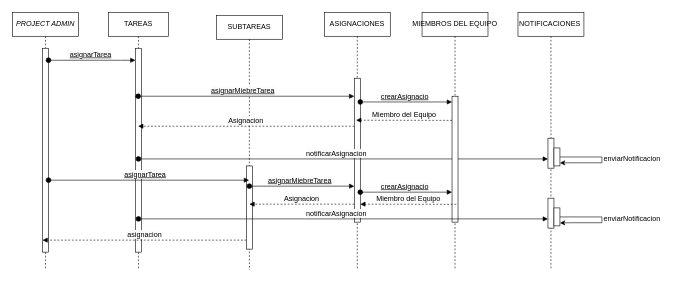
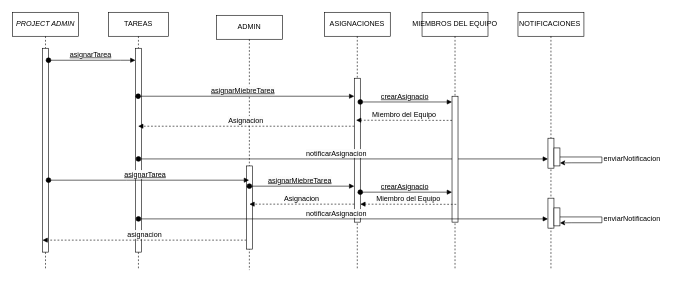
(249, 27) -> (249, 27)
